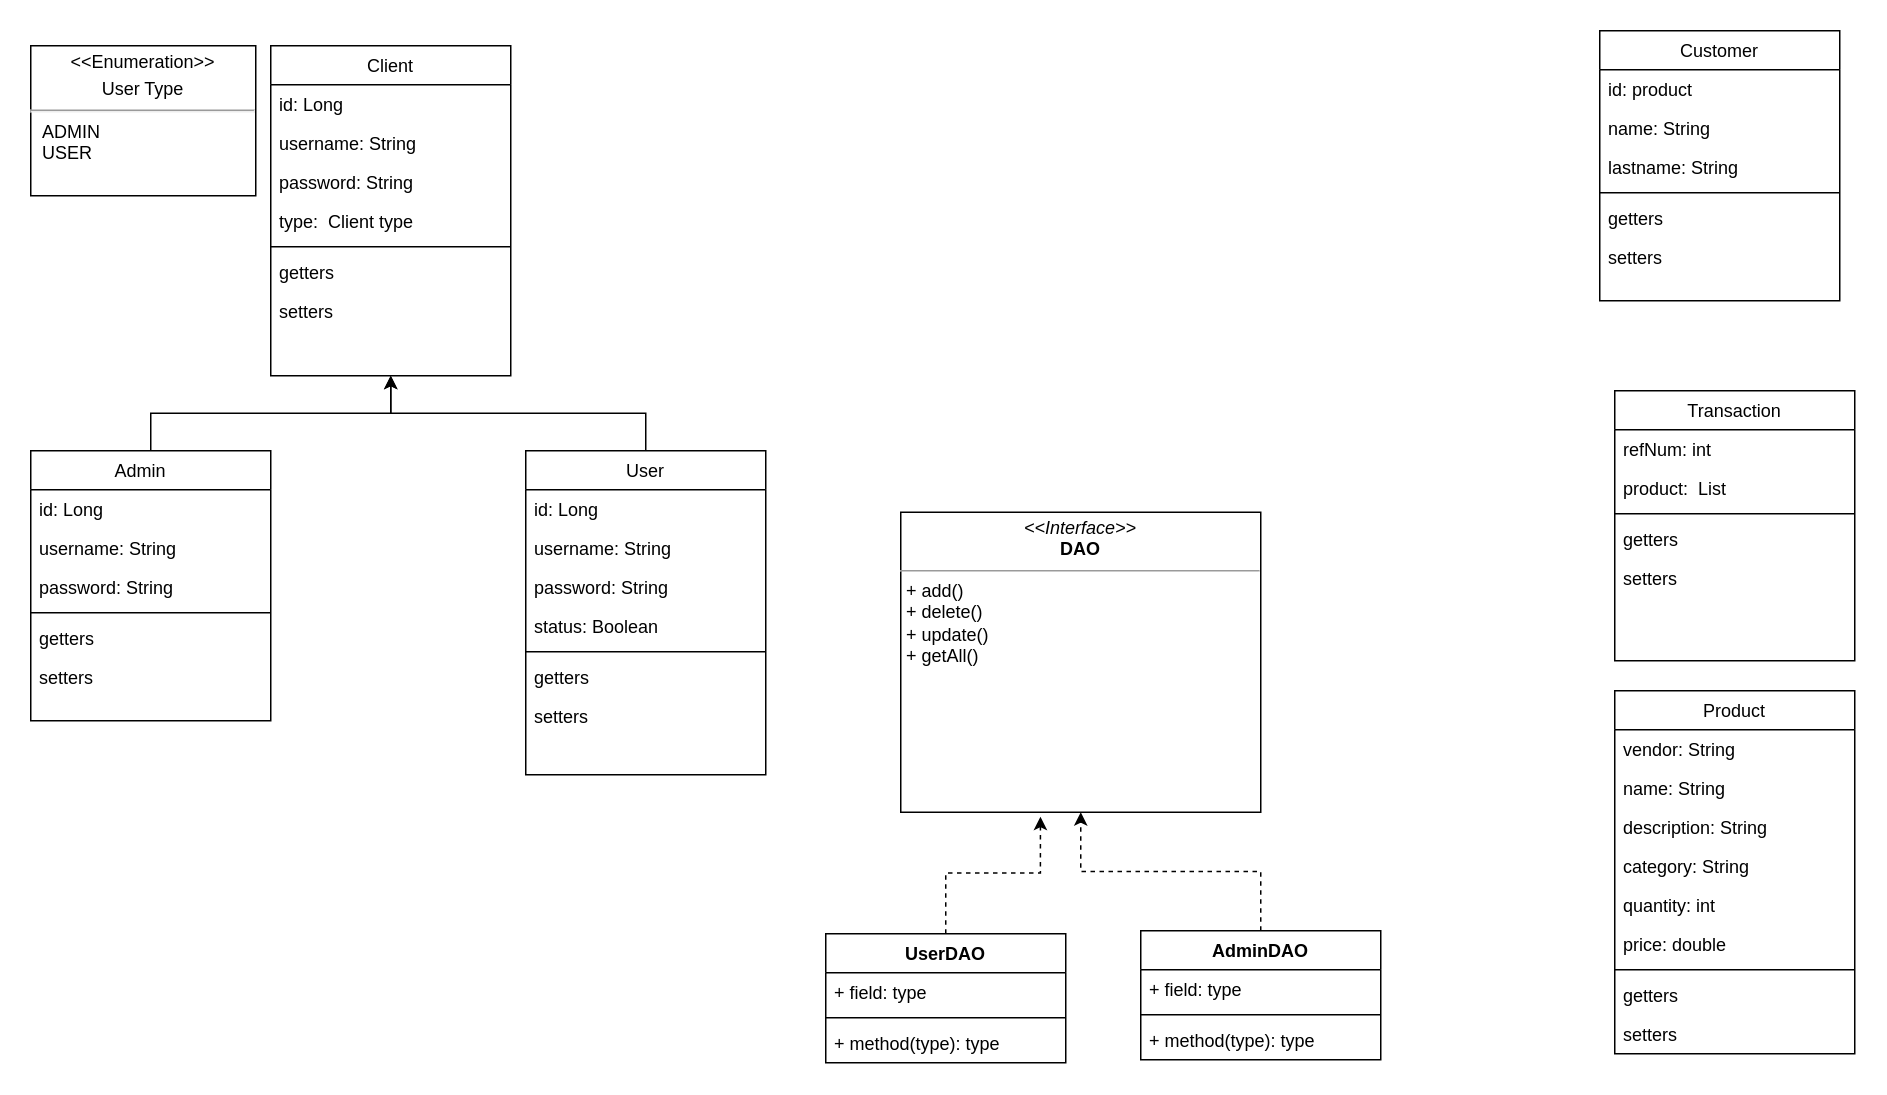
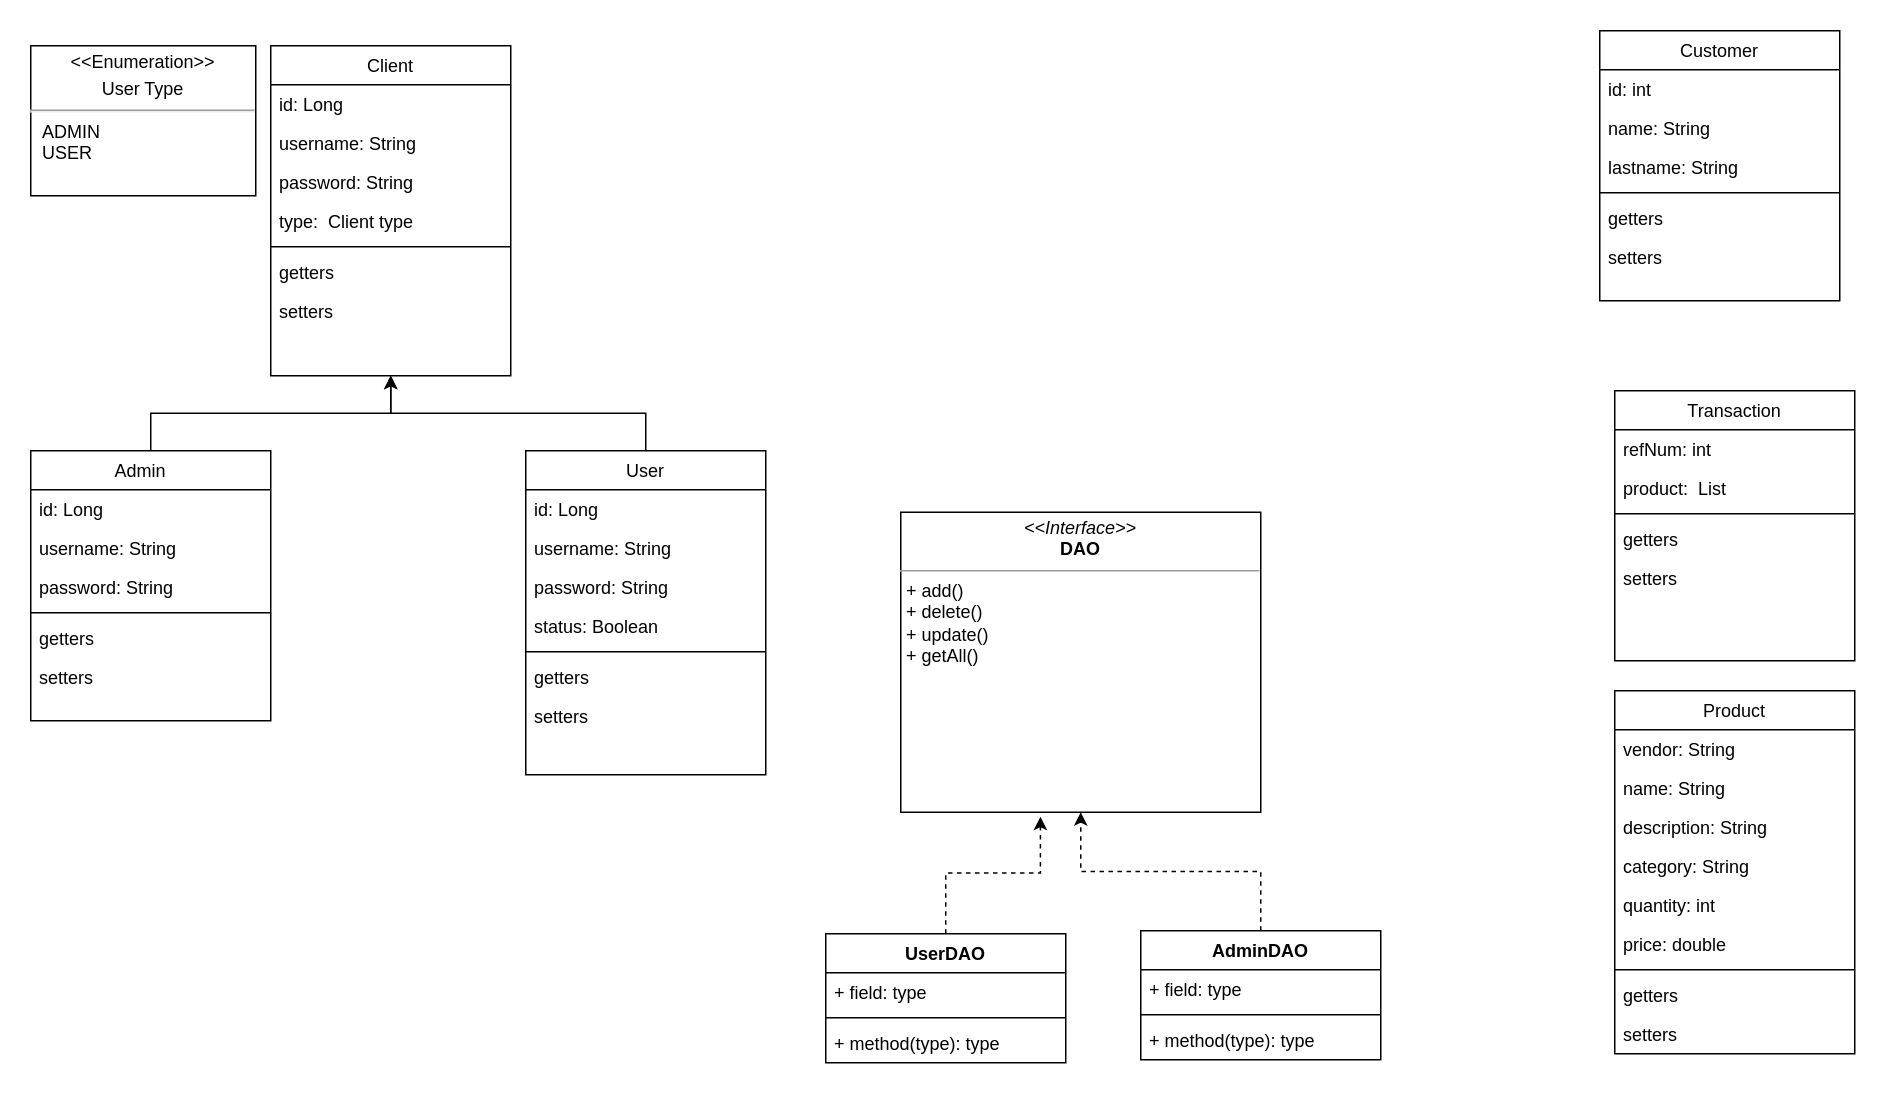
(1656, 90) -> (1634, 90)
